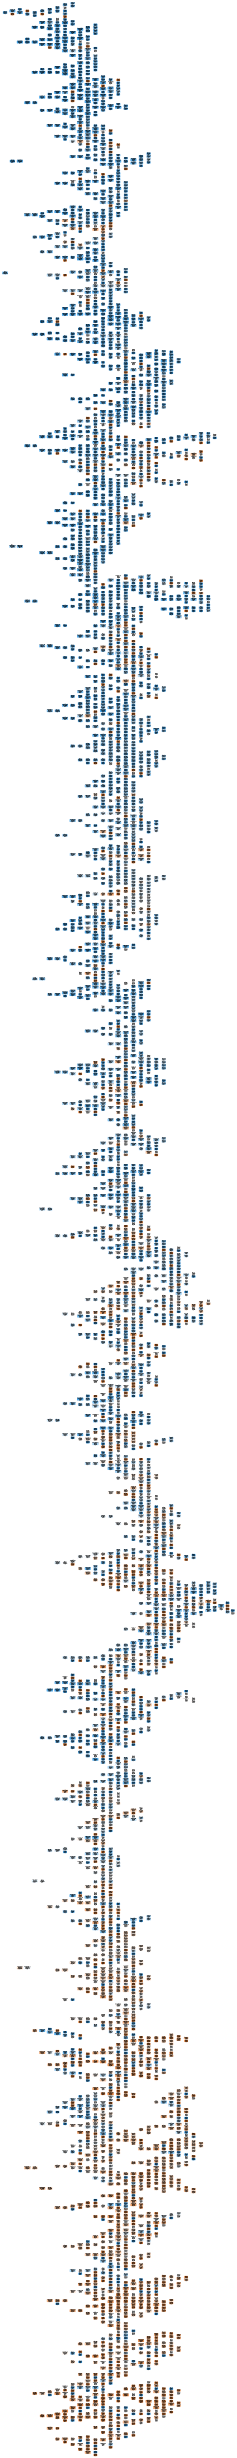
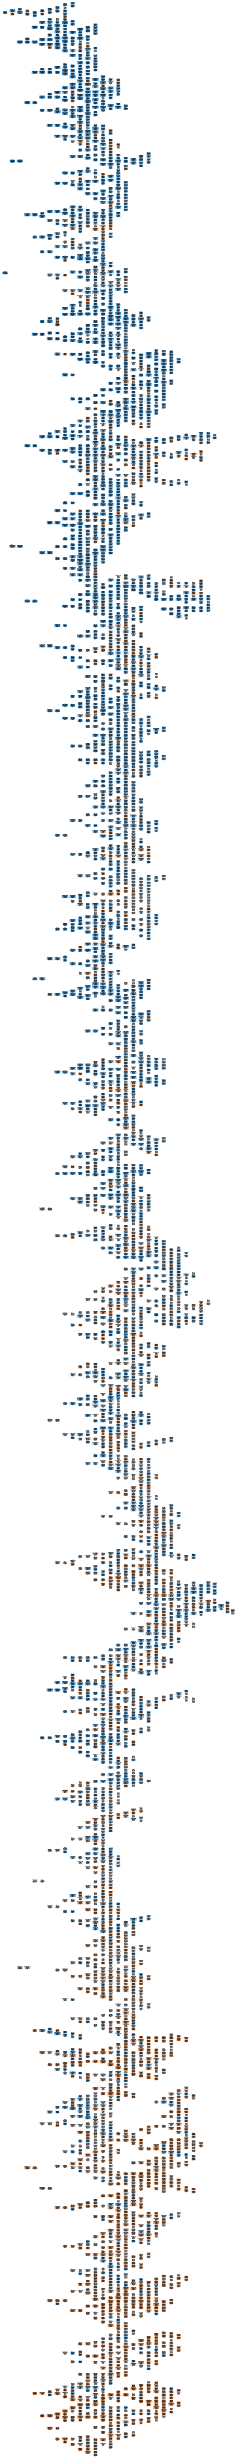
none -> (95, 586)
(149, 1778) -> none
